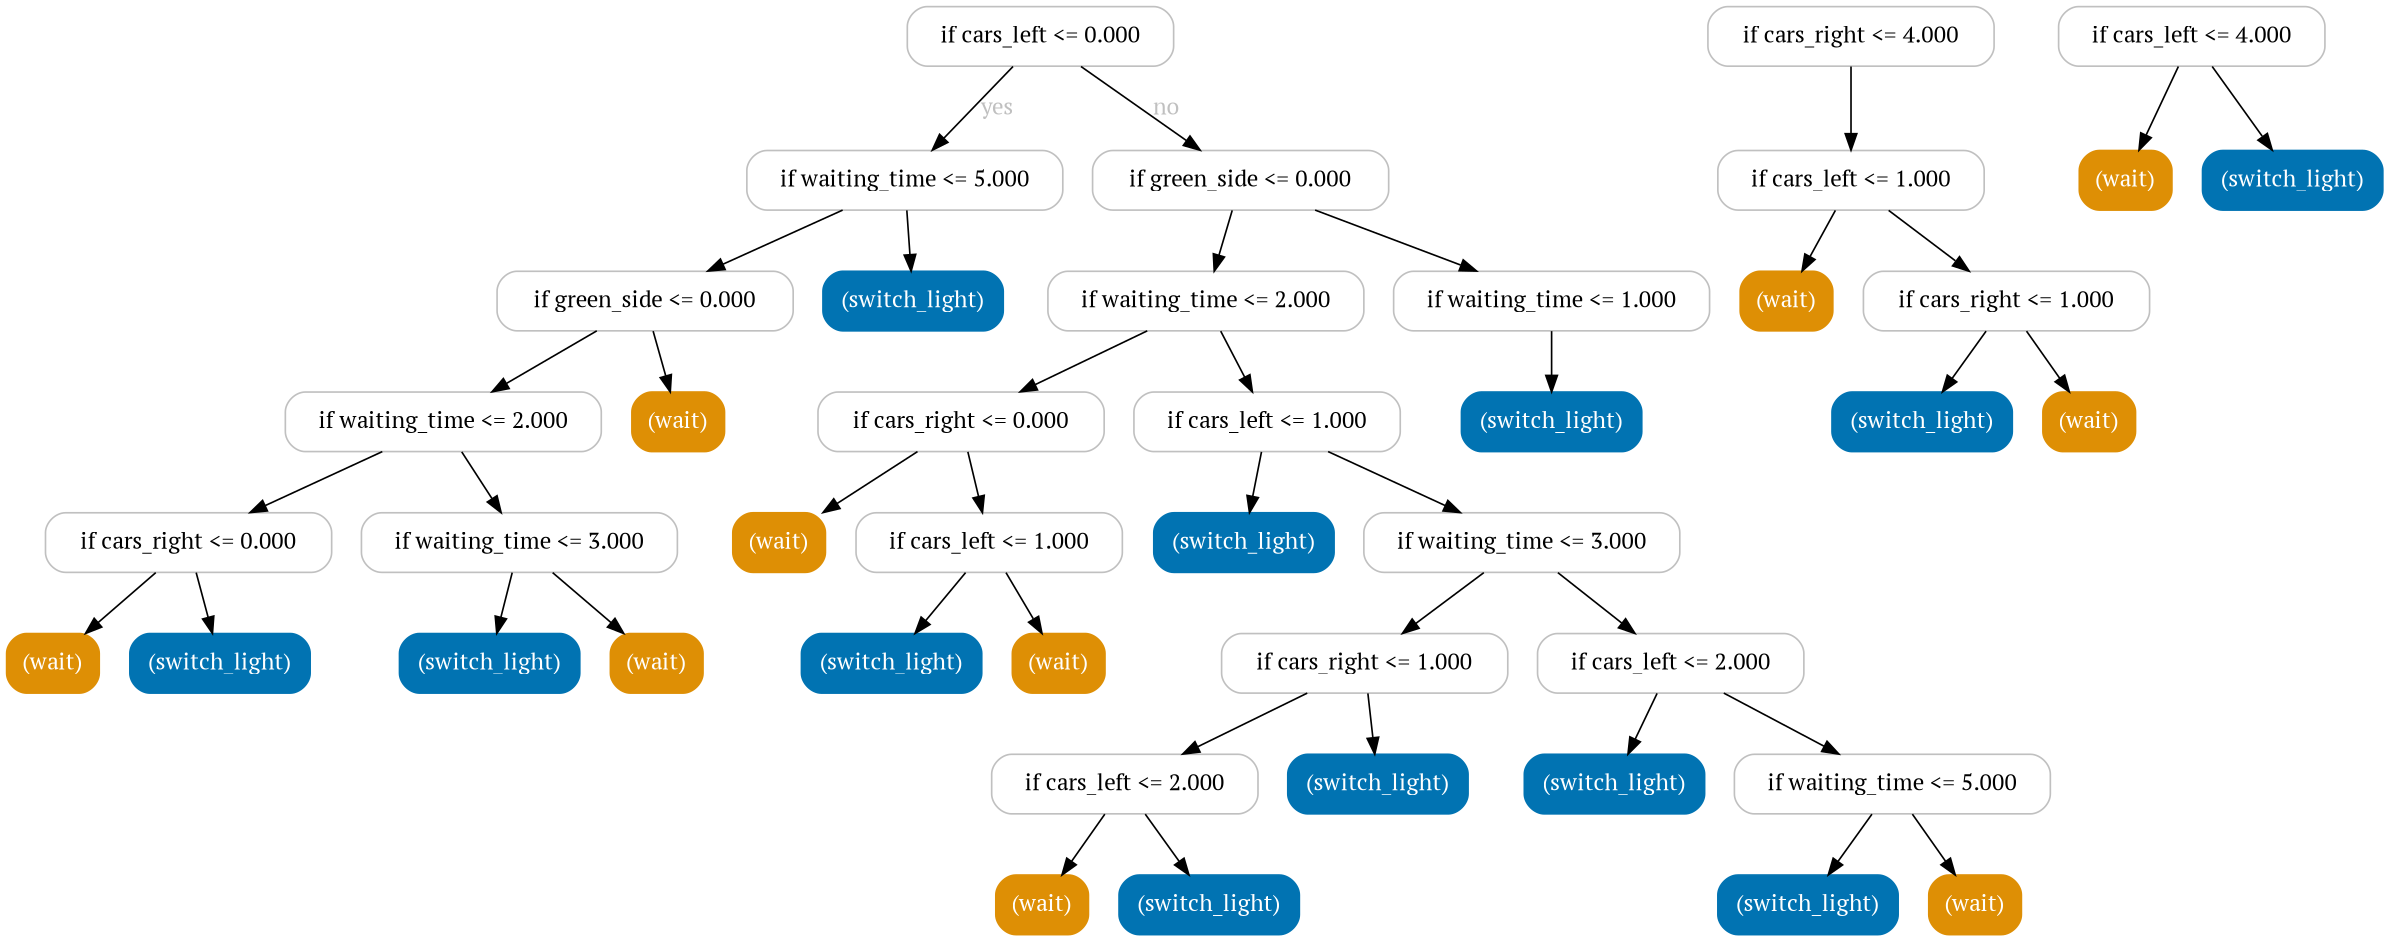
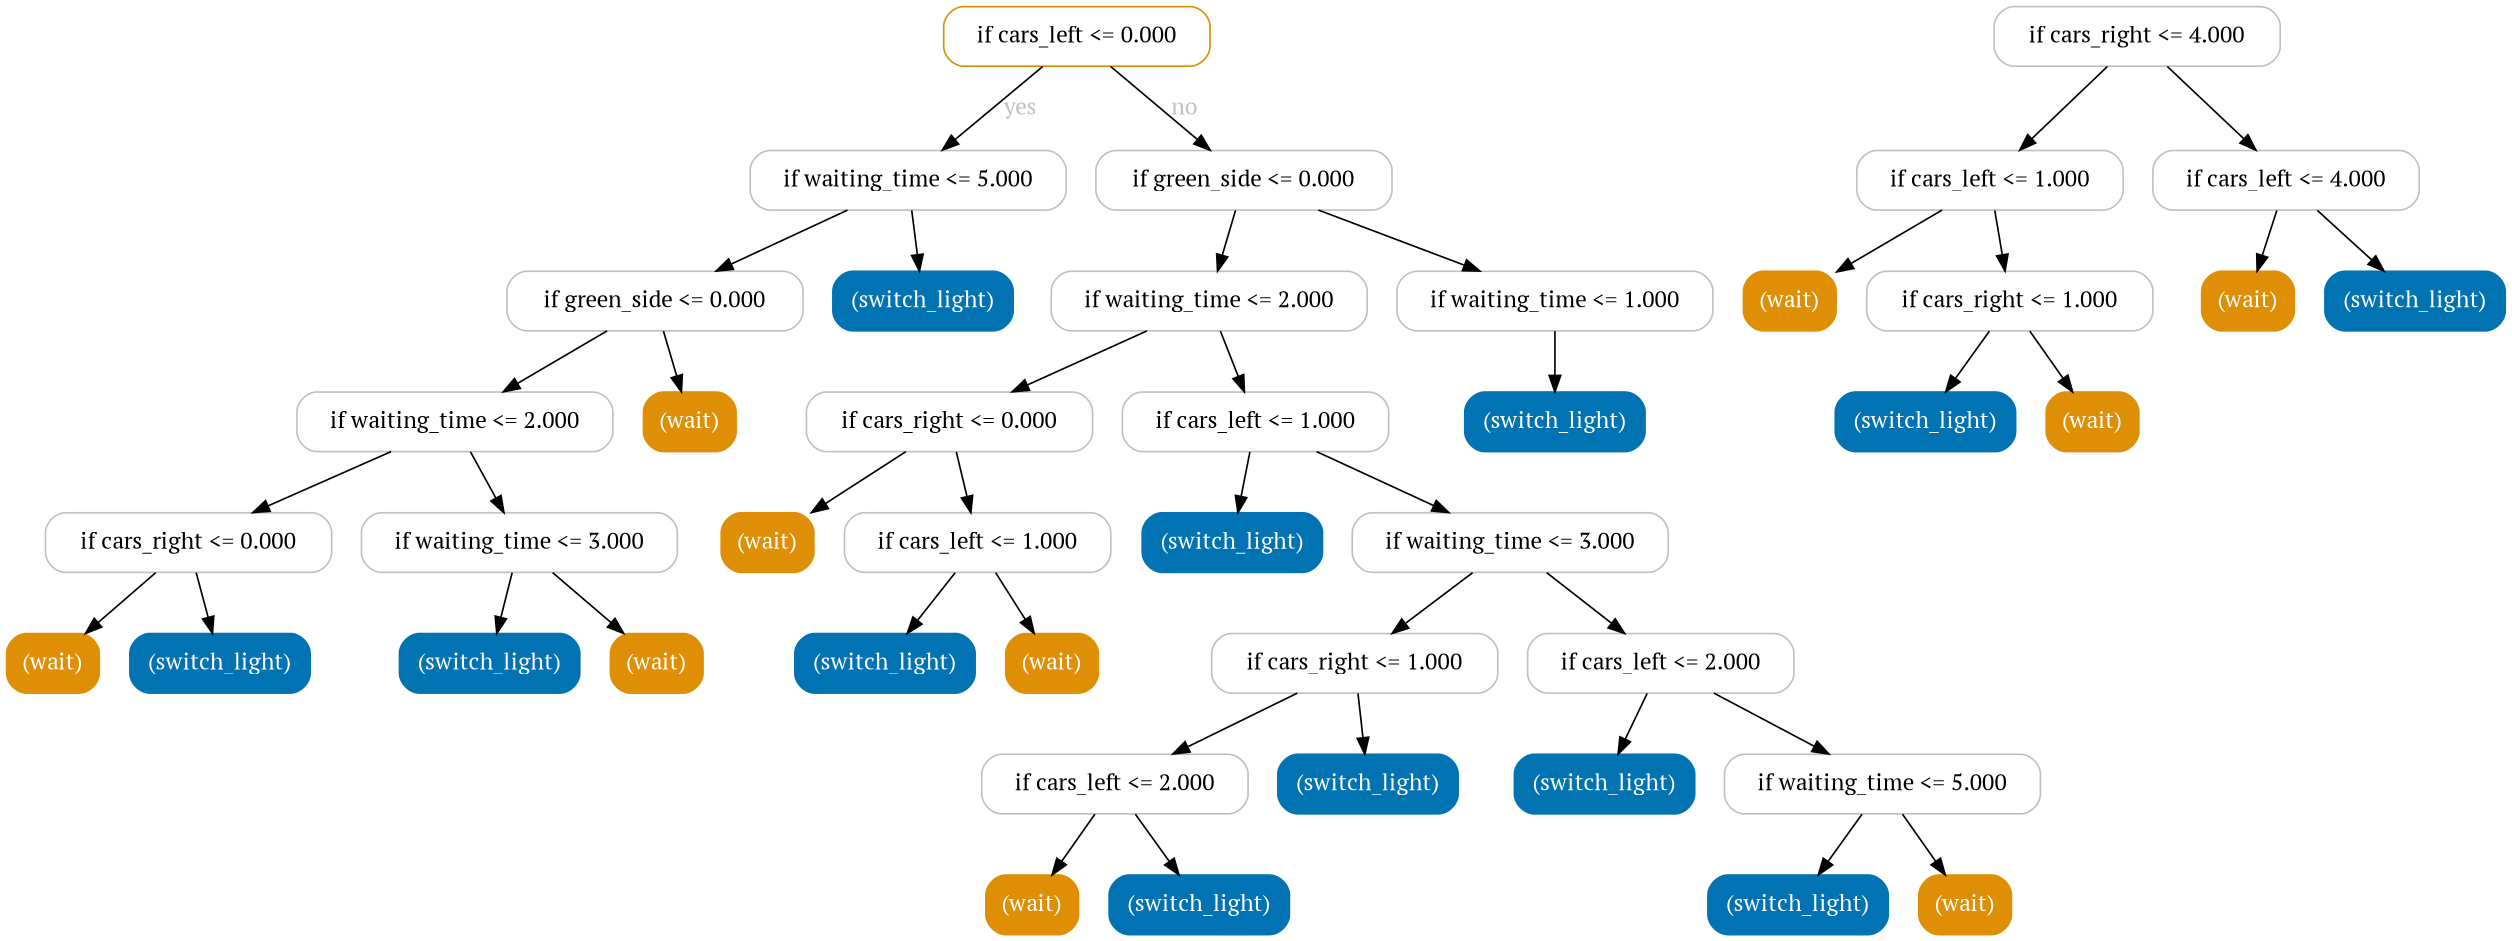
(1040, 36) -> (1077, 36)
none -> (2206, 103)
